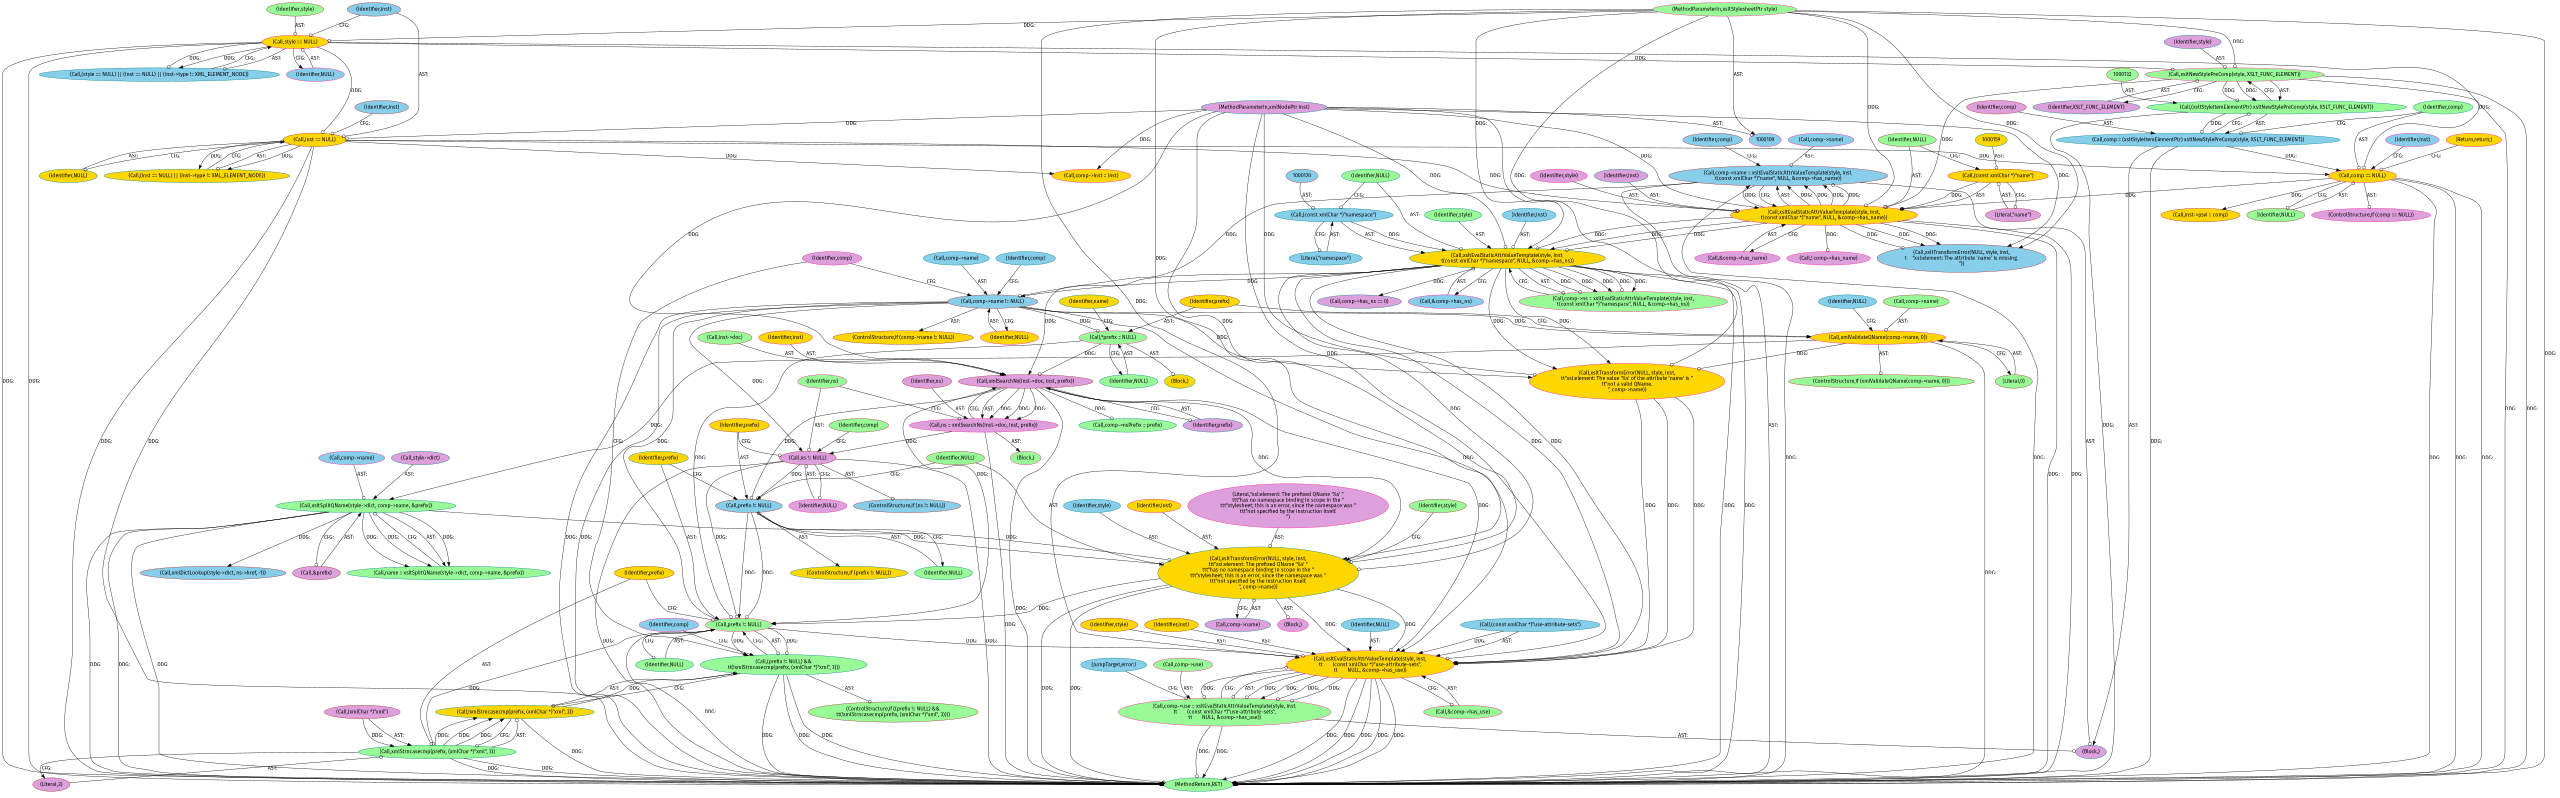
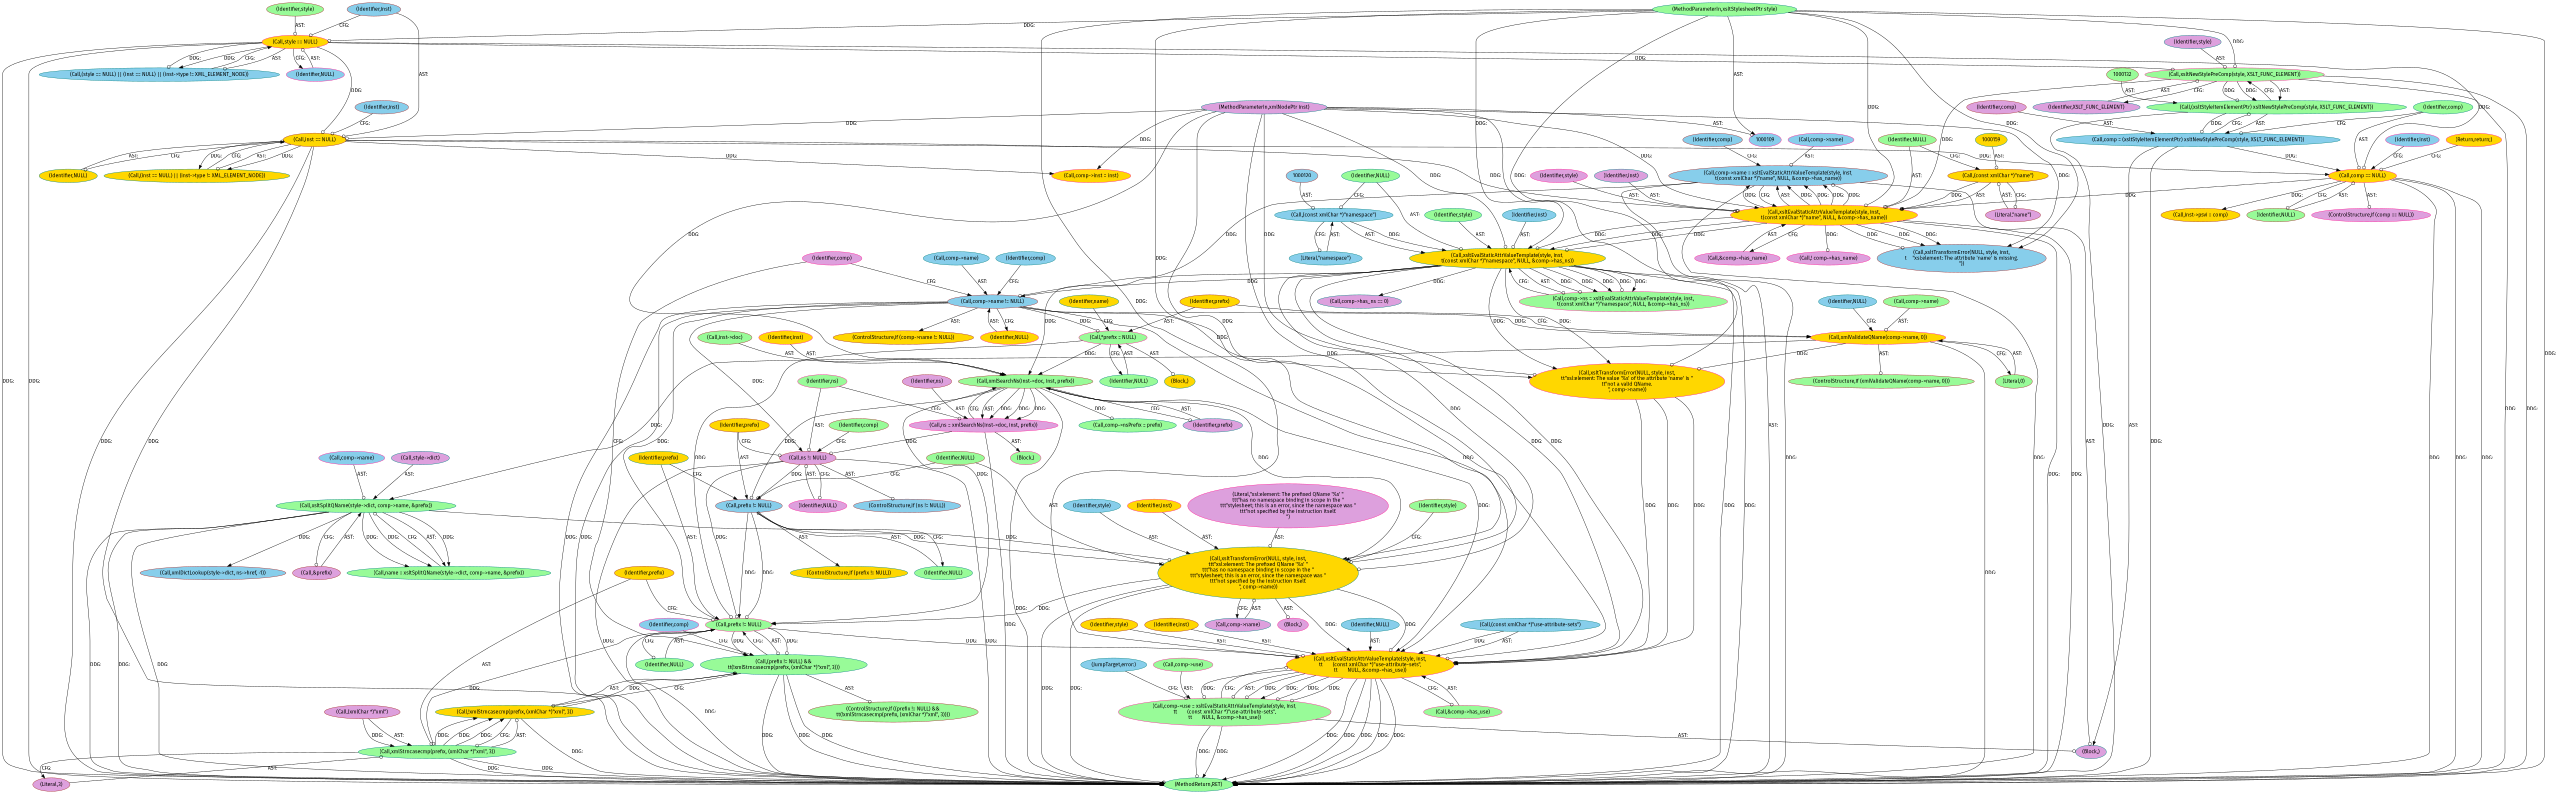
(1725, 9) -> (1725, 9)
(1446, 302) -> none
(1068, 360) -> (1068, 360)
(1026, 381) -> (1026, 381)
(893, 442) -> (893, 442)
